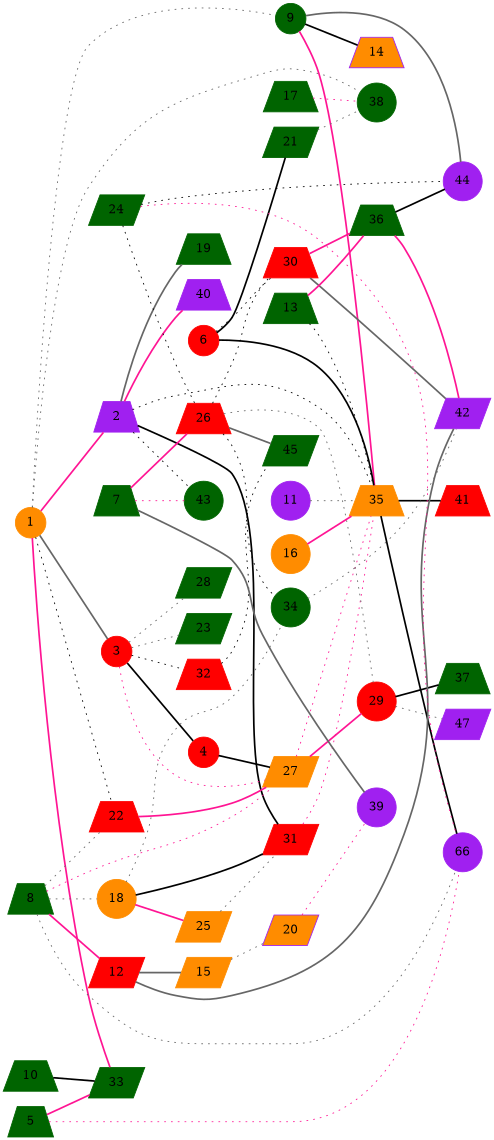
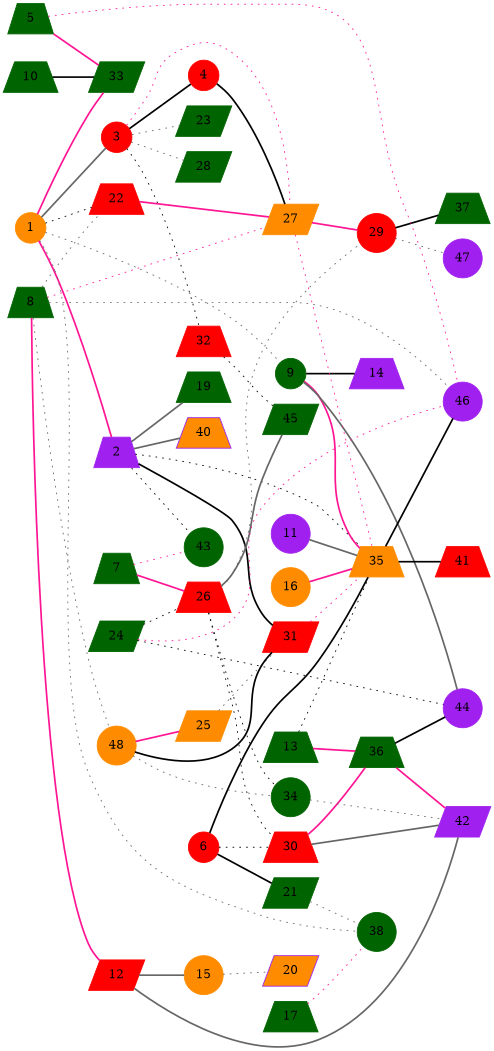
(377, 53) -> (377, 374)
(204, 295) -> (204, 433)
(150, 354) -> (157, 443)
(333, 501) -> (333, 548)
(463, 724) -> (463, 258)
(377, 807) -> none
(463, 852) -> (463, 402)
(117, 899) -> (117, 746)
(204, 973) -> (204, 975)
